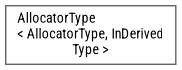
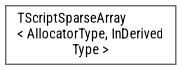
(91, 35) -> (91, 35)
